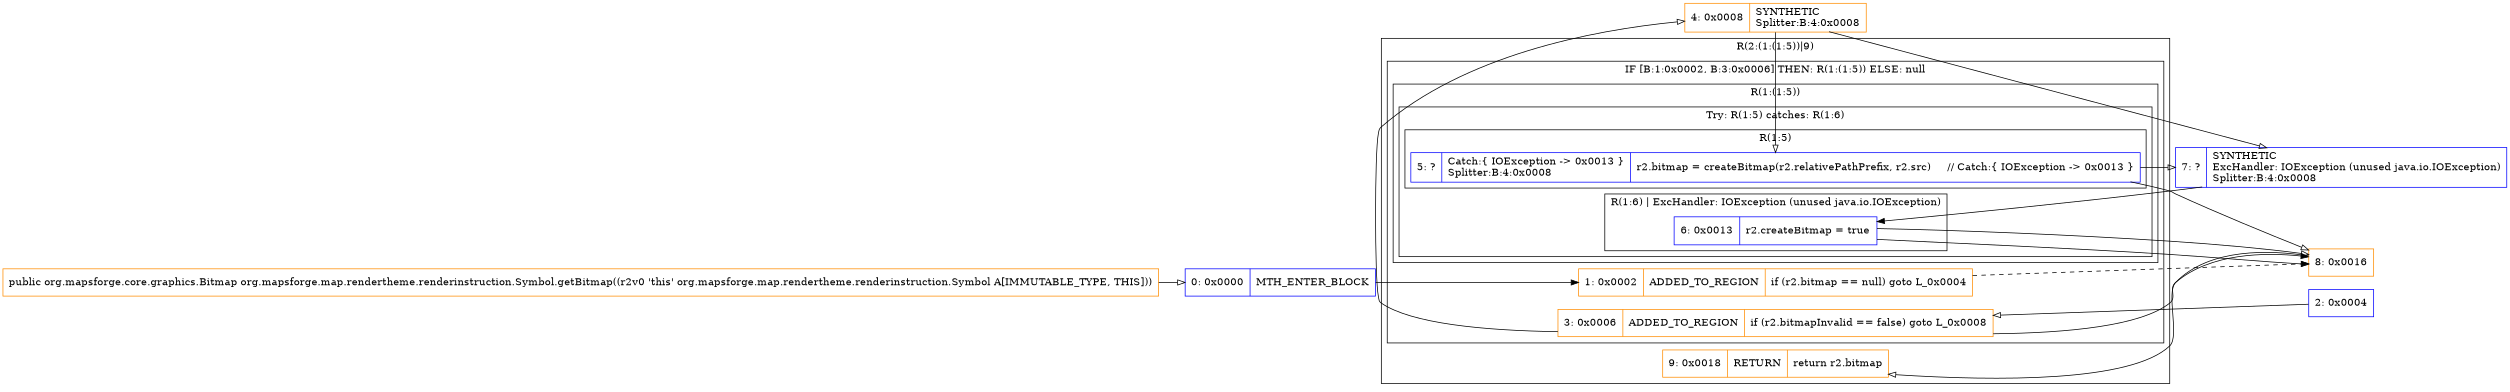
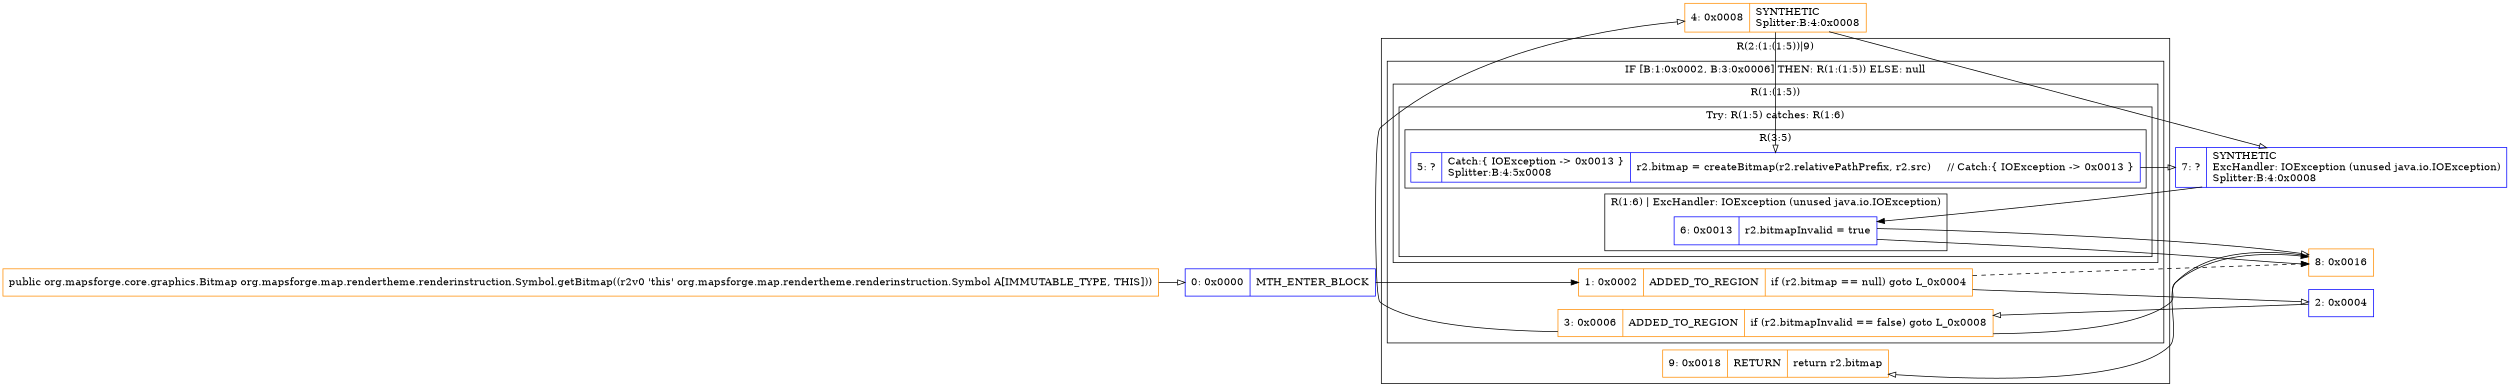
(1776, 138) -> (1776, 138)
(1500, 173) -> (1500, 173)
(2217, 212) -> none
(1808, 230) -> (1808, 230)
none -> (2137, 296)
